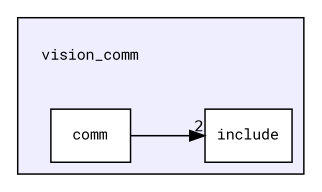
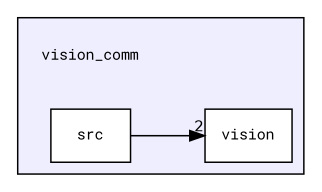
(91, 136) -> (91, 136)
(249, 136) -> (249, 136)
